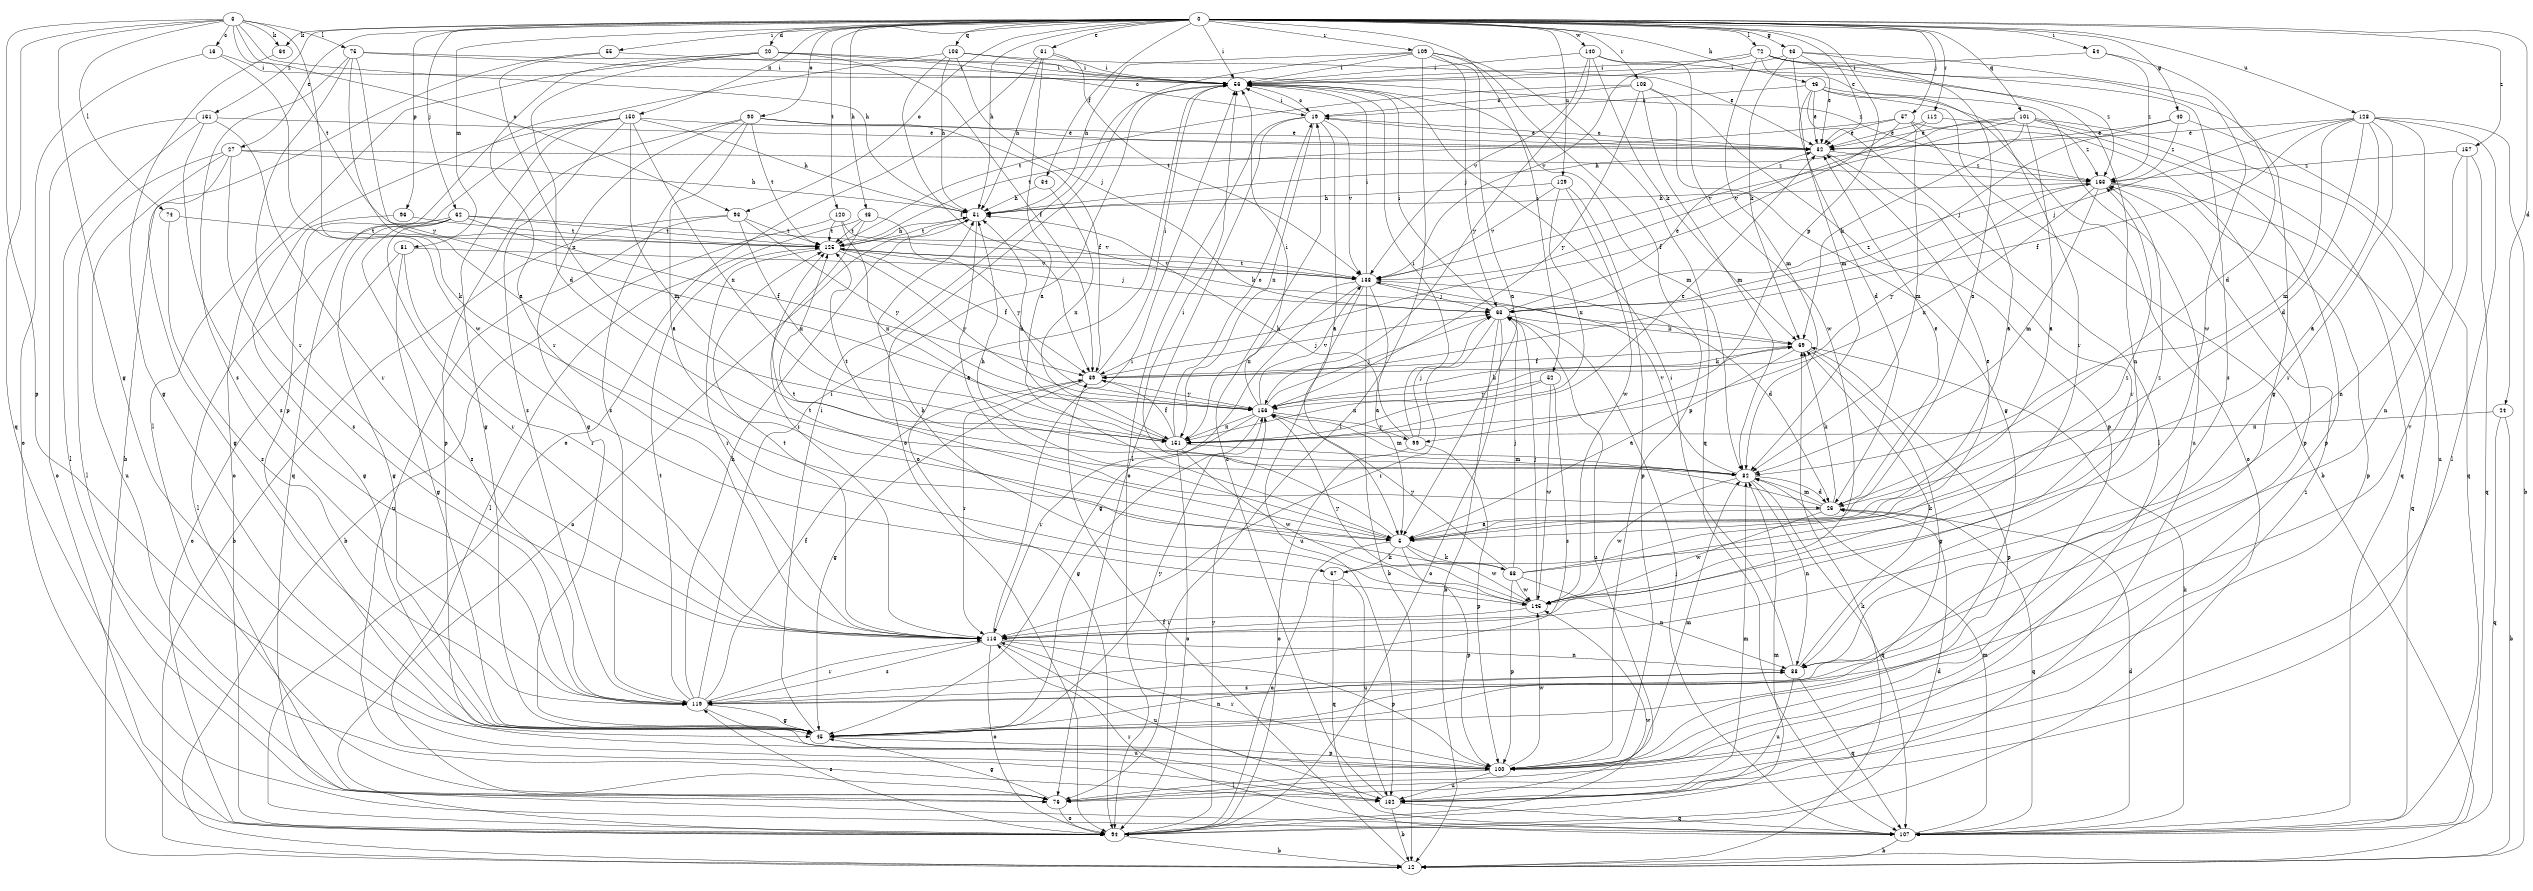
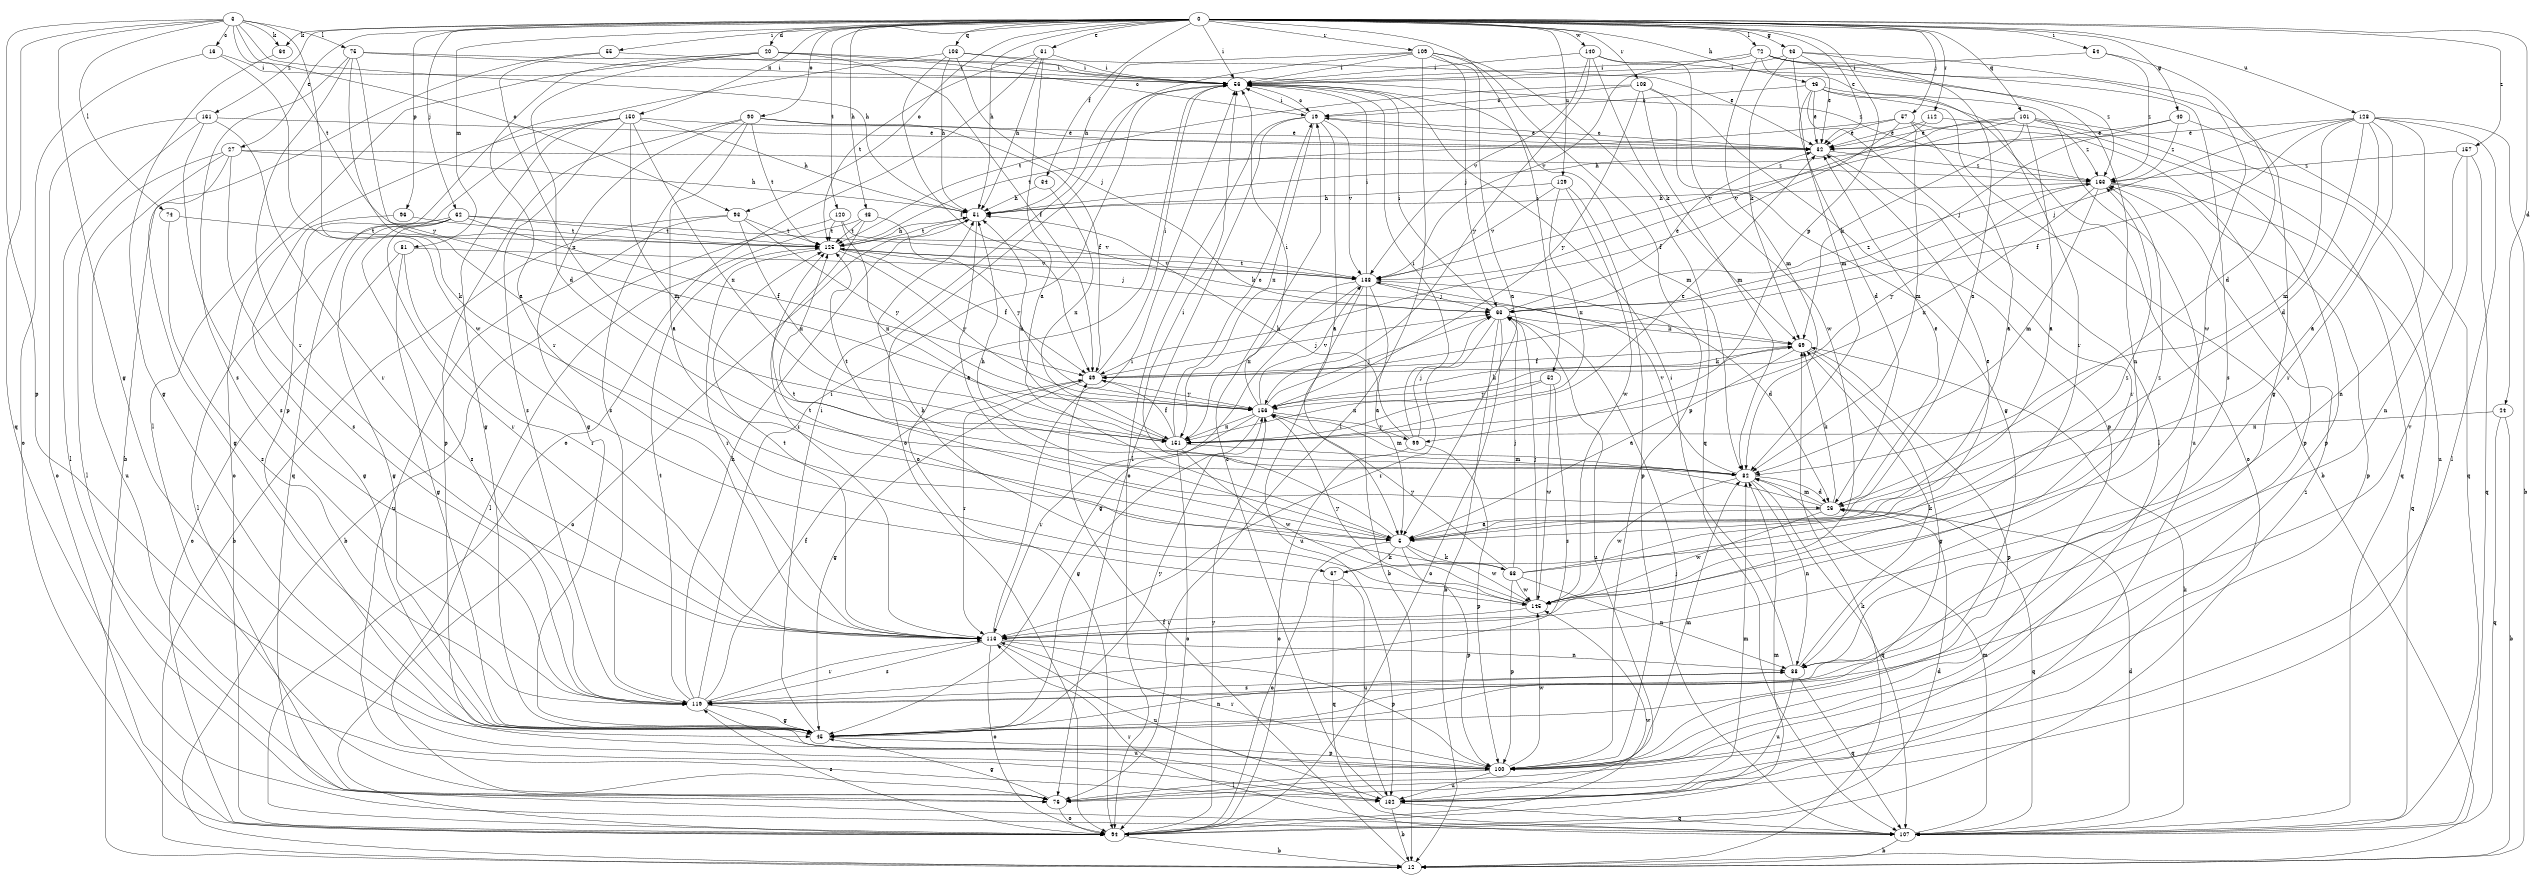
(1189, 177) -> (897, 116)
